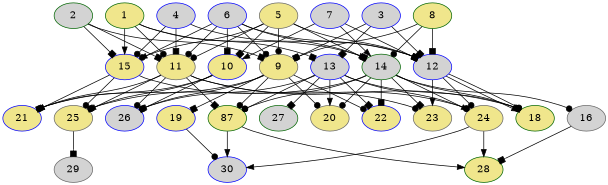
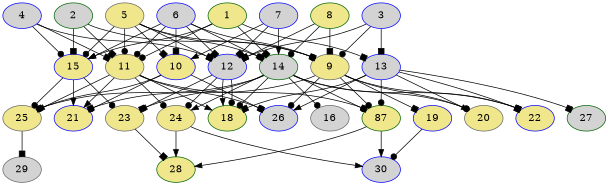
(404, 92) -> none
(538, 142) -> (148, 141)
